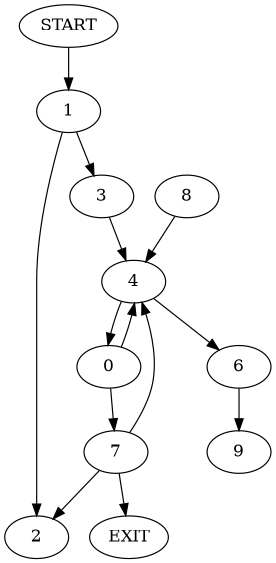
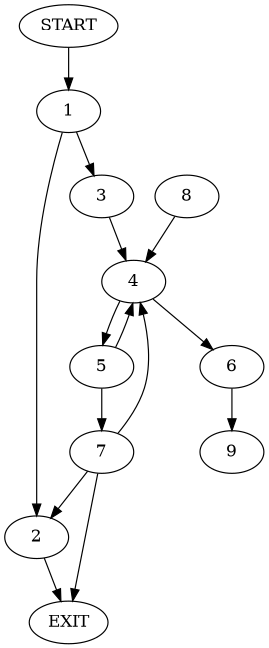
(109, 367) -> (102, 367)
none -> (50, 574)
